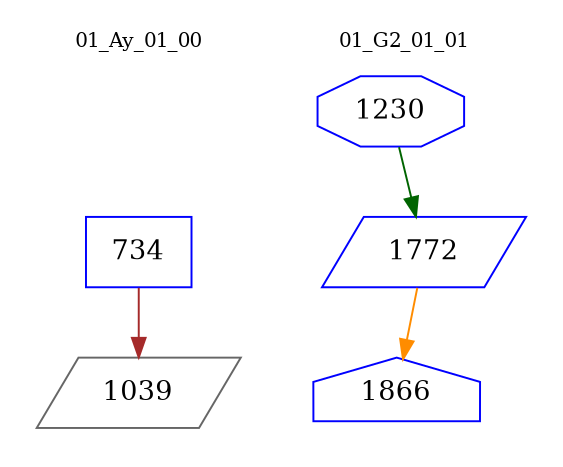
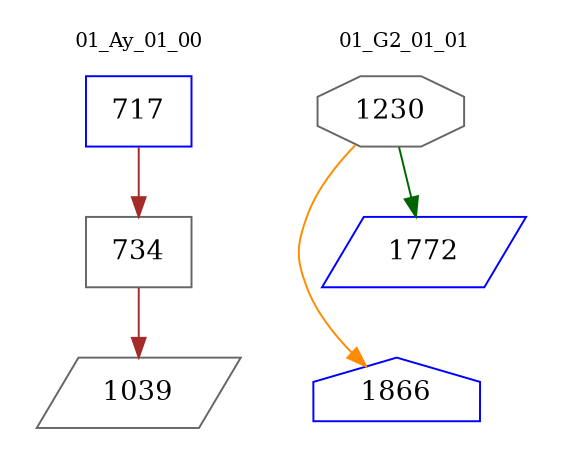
none -> (139, 111)
(391, 111) -> (391, 111)
(139, 252) -> (139, 252)
(412, 314) -> (299, 248)
